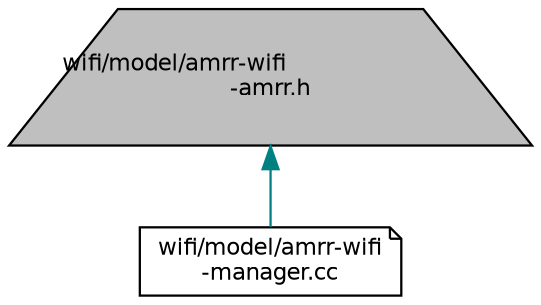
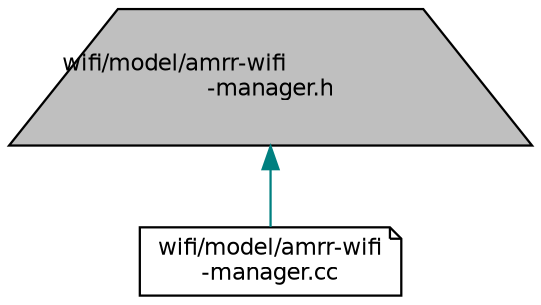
(271, 77) -> (271, 77)
